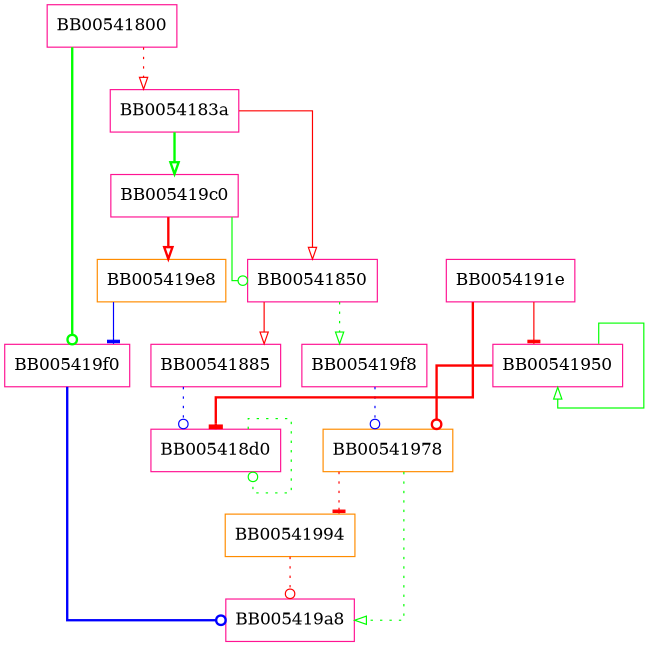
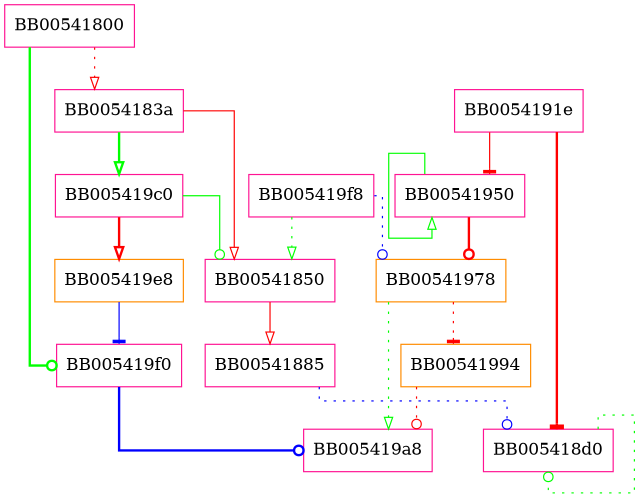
(340, 317) -> (292, 232)
